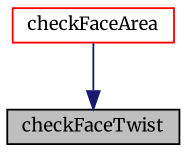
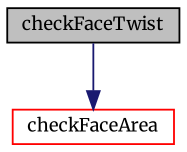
(93, 67) -> (93, 67)
